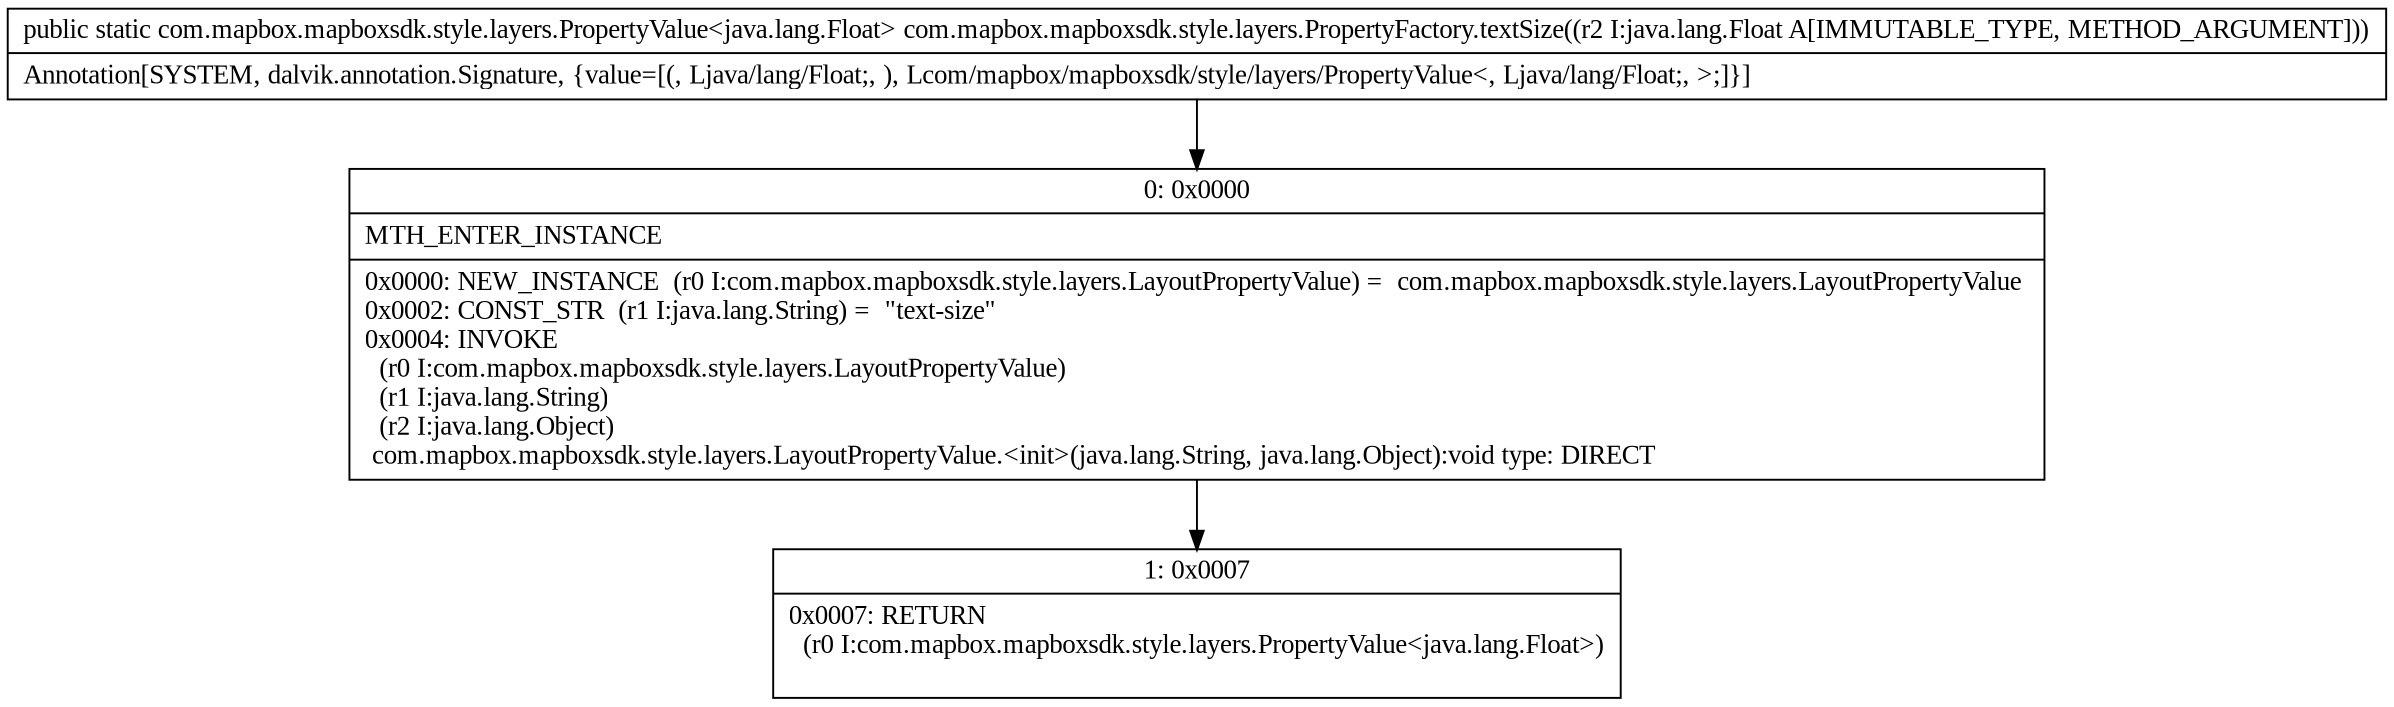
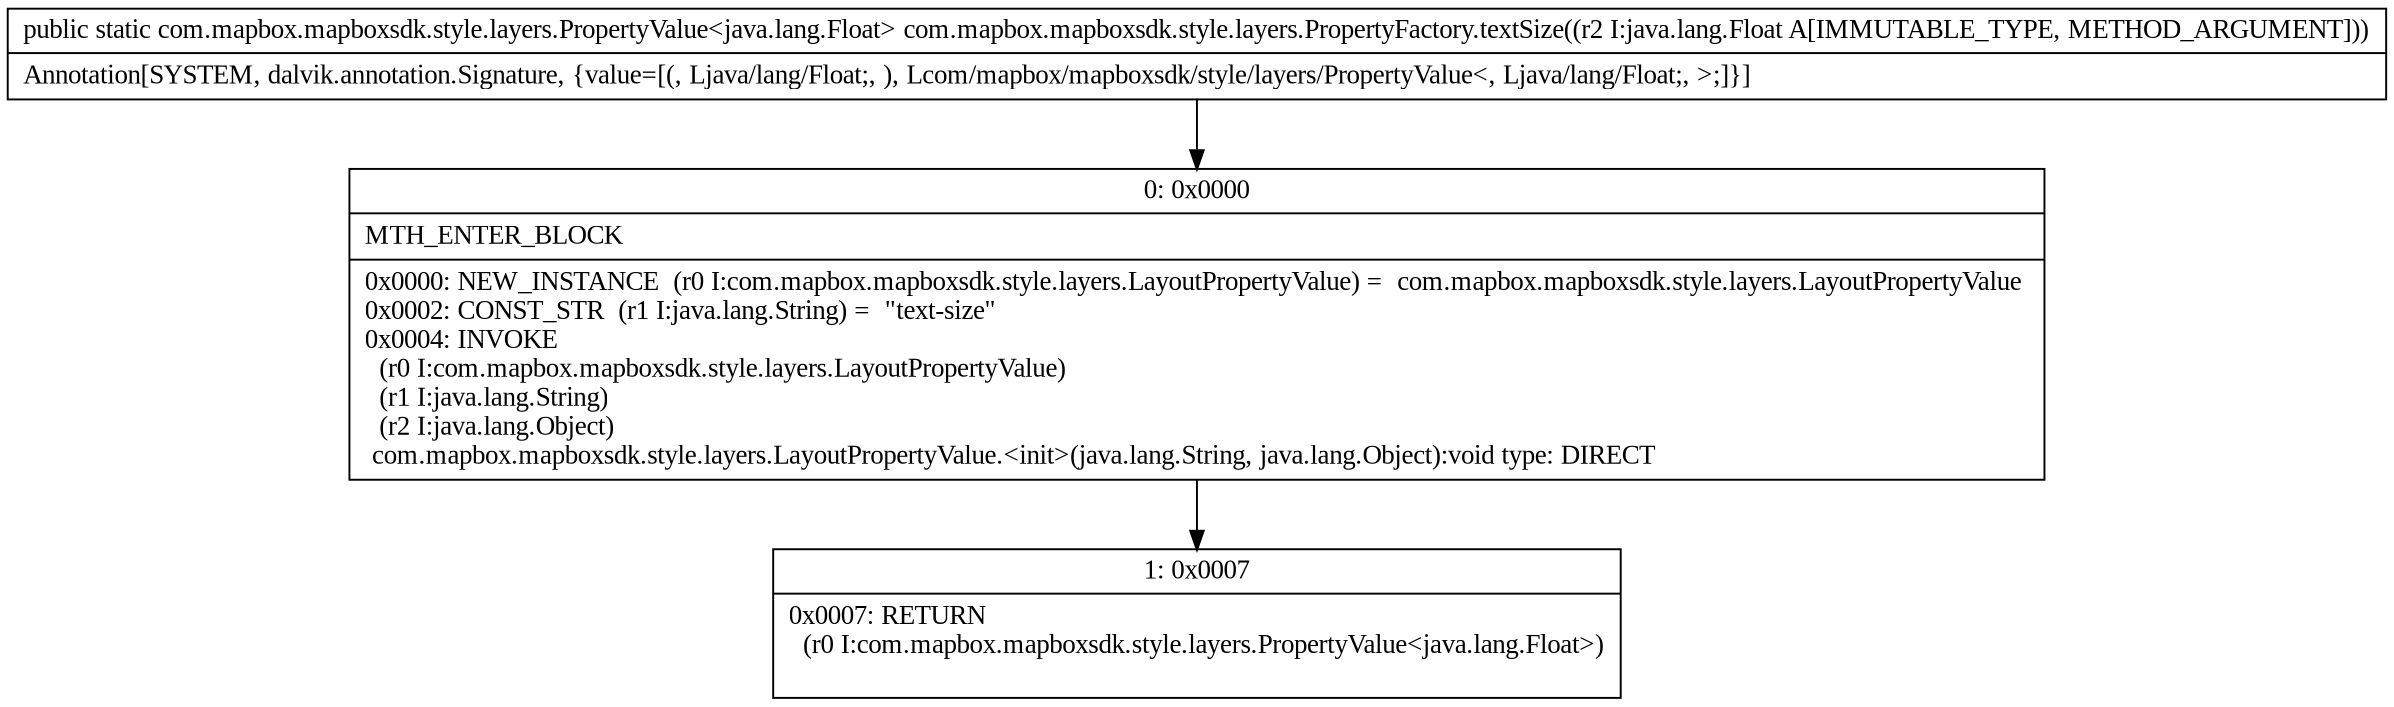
(514, 236) -> (494, 236)
